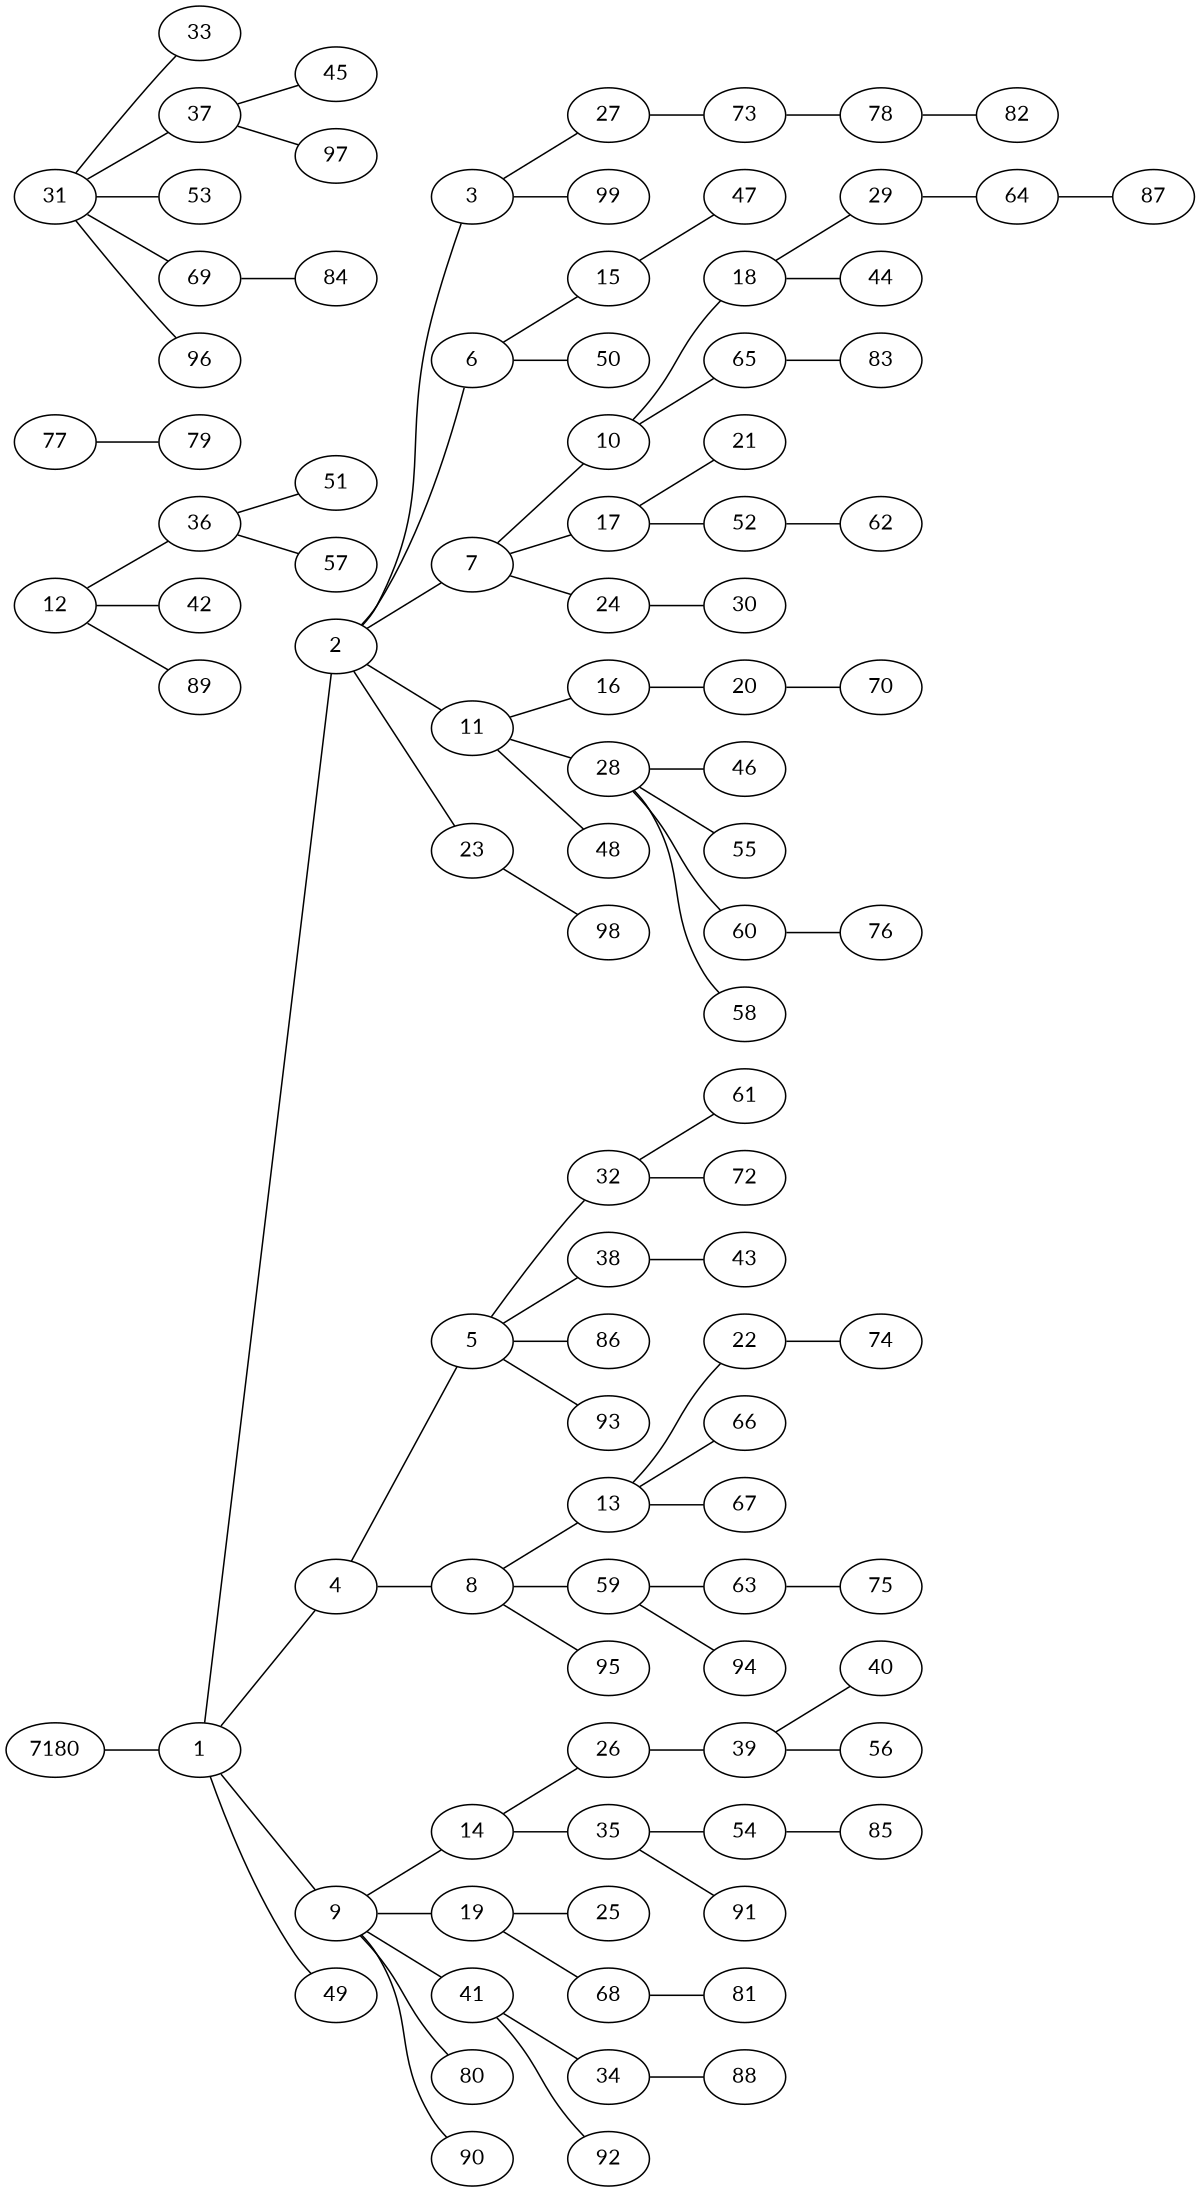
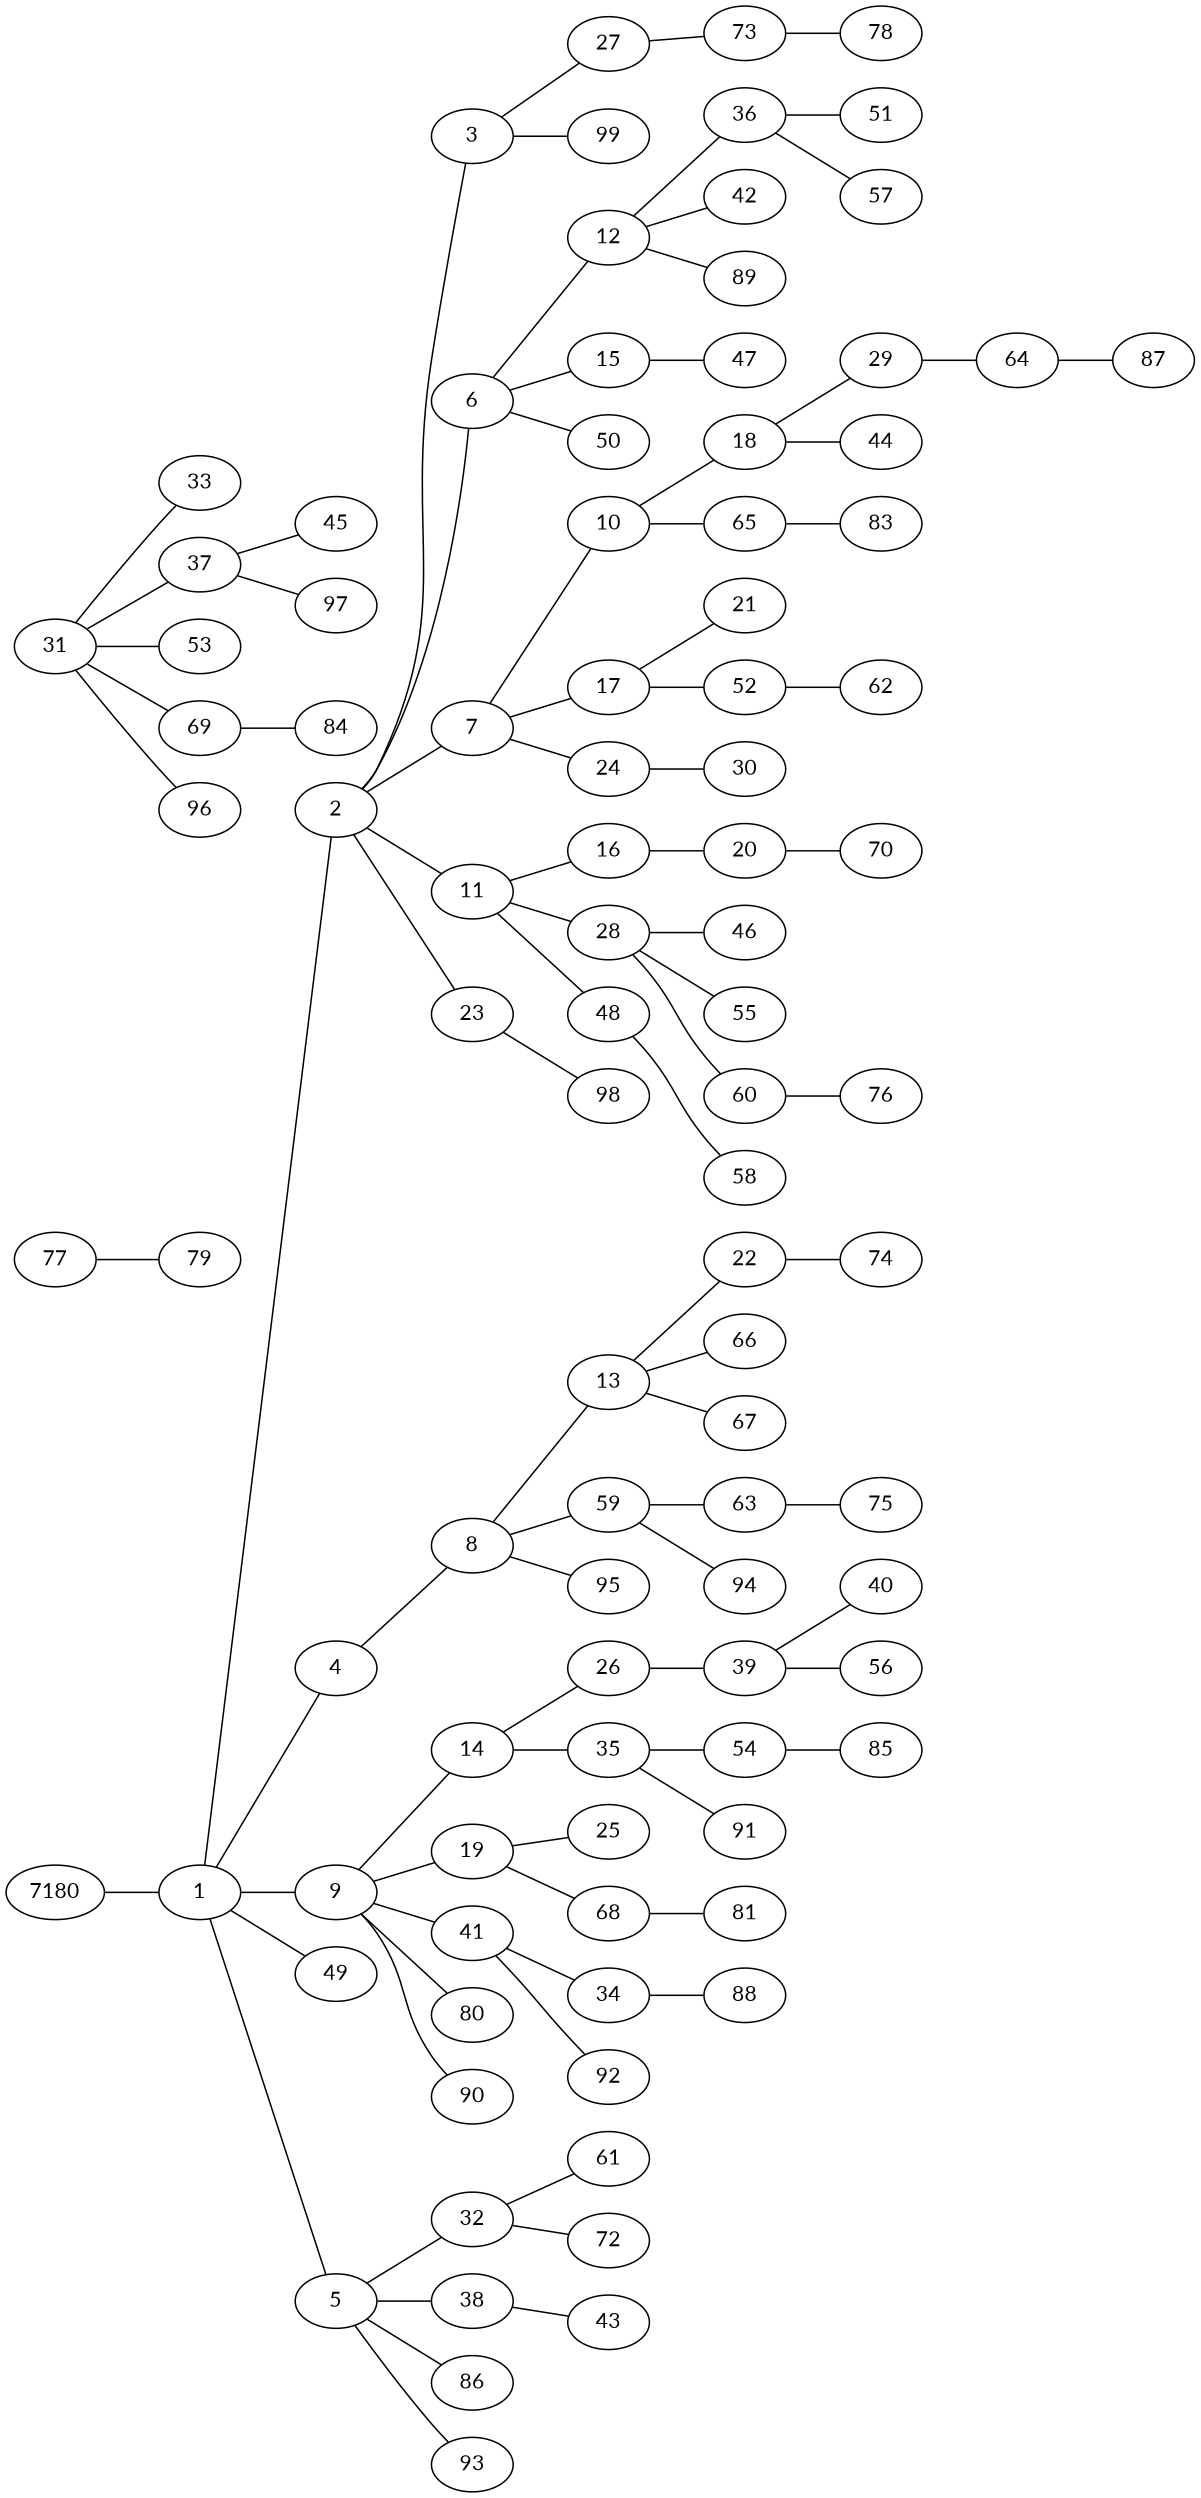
(1017, 115) -> none
none -> (541, 319)
(677, 892) -> (677, 1096)
(404, 1464) -> (268, 2097)
